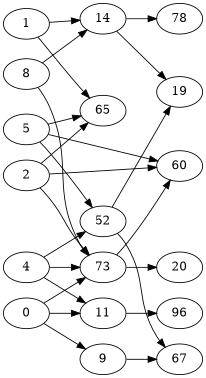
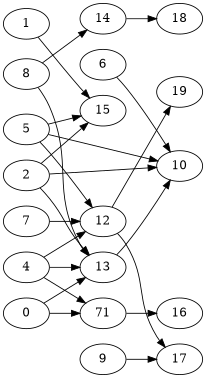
(180, 19) -> (180, 19)
(60, 22) -> none
(138, 52) -> none
none -> (103, 65)
(103, 111) -> (103, 111)
(180, 166) -> (180, 166)
none -> (26, 221)
(103, 221) -> (103, 221)
(103, 267) -> (103, 267)
(180, 267) -> none
(103, 313) -> (103, 313)
(180, 313) -> (180, 313)
(61, 334) -> none
(180, 359) -> (180, 359)
